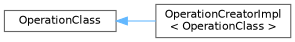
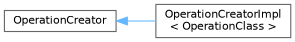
(60, 21) -> (60, 21)
